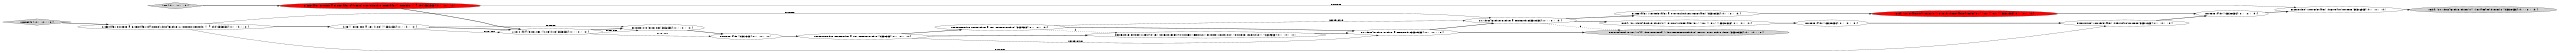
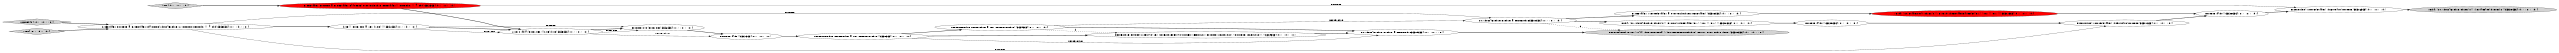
(1461, 27) -> none
none -> (37, 31)
(662, 34) -> (662, 34)
